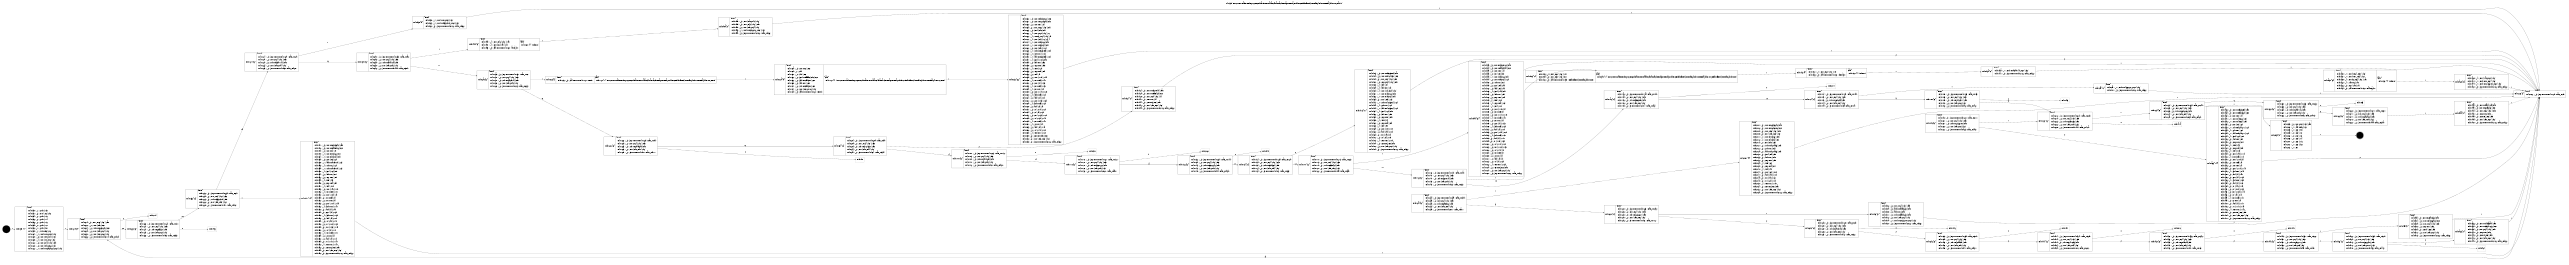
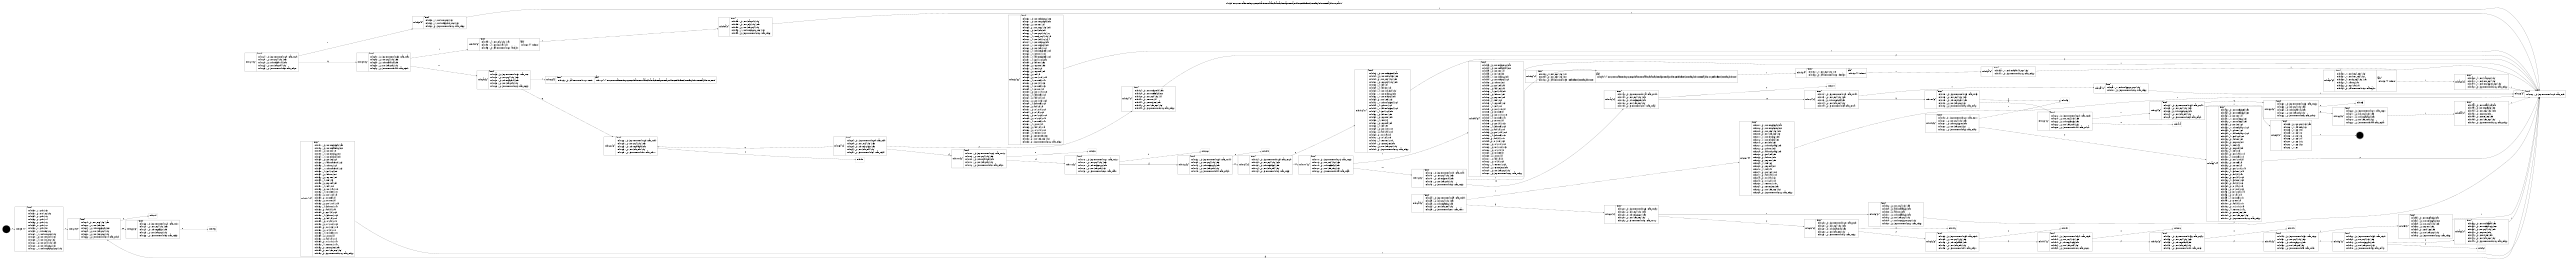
(860, 80) -> none
(2008, 122) -> (2017, 111)
(745, 146) -> (746, 148)
(212, 199) -> none
